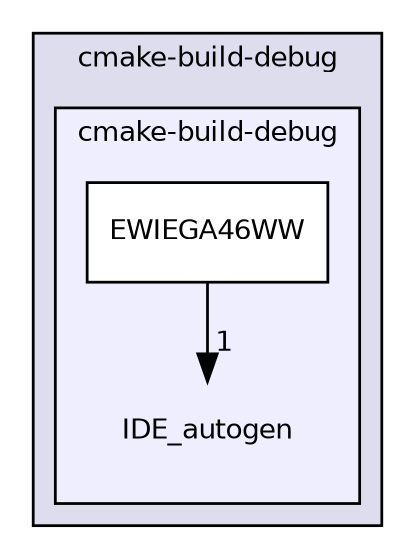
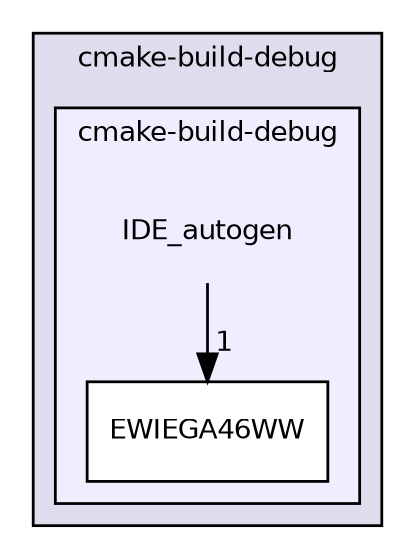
(208, 318) -> (208, 318)
